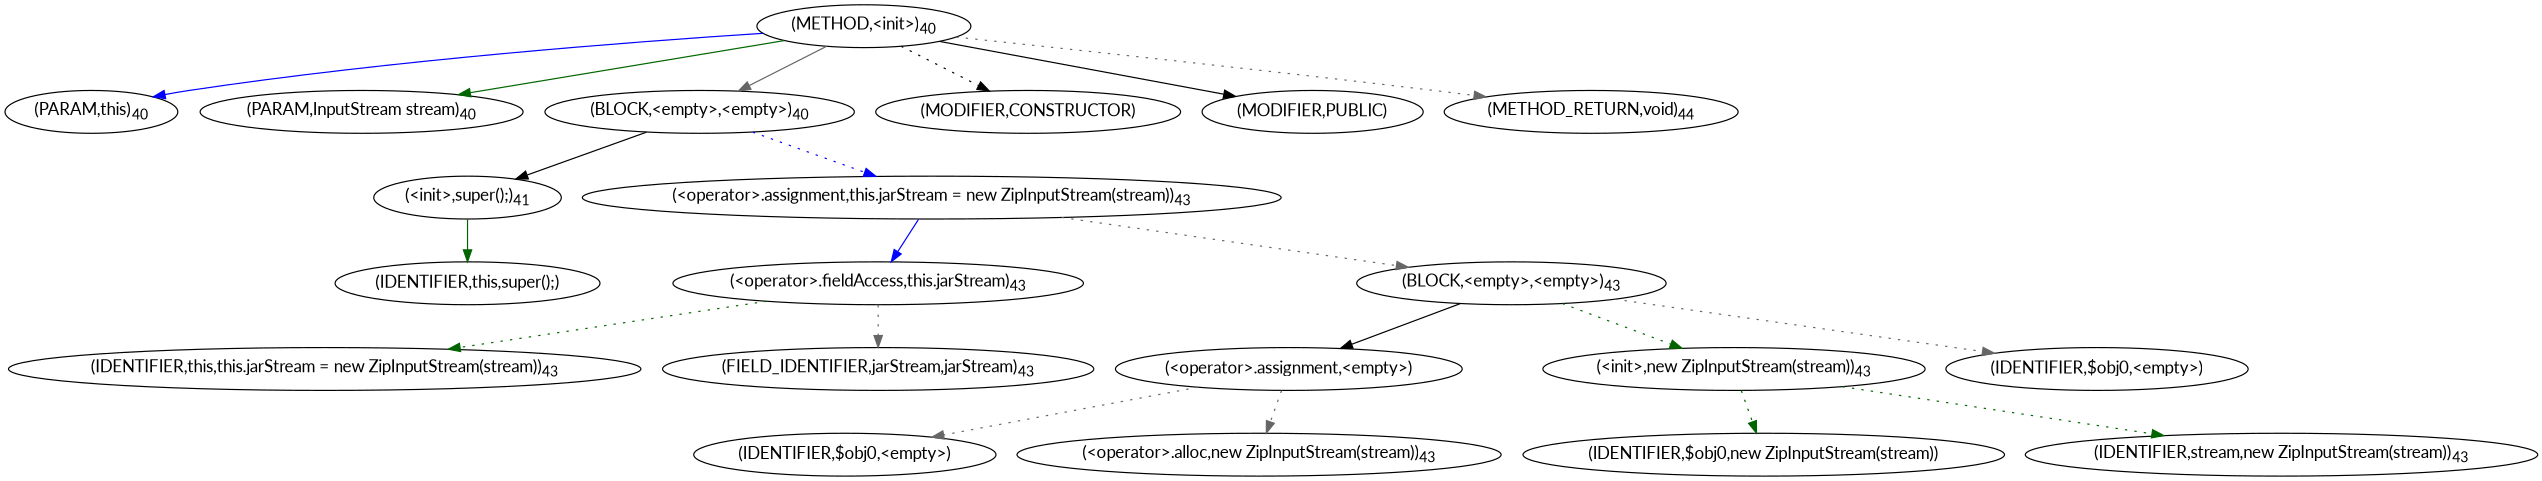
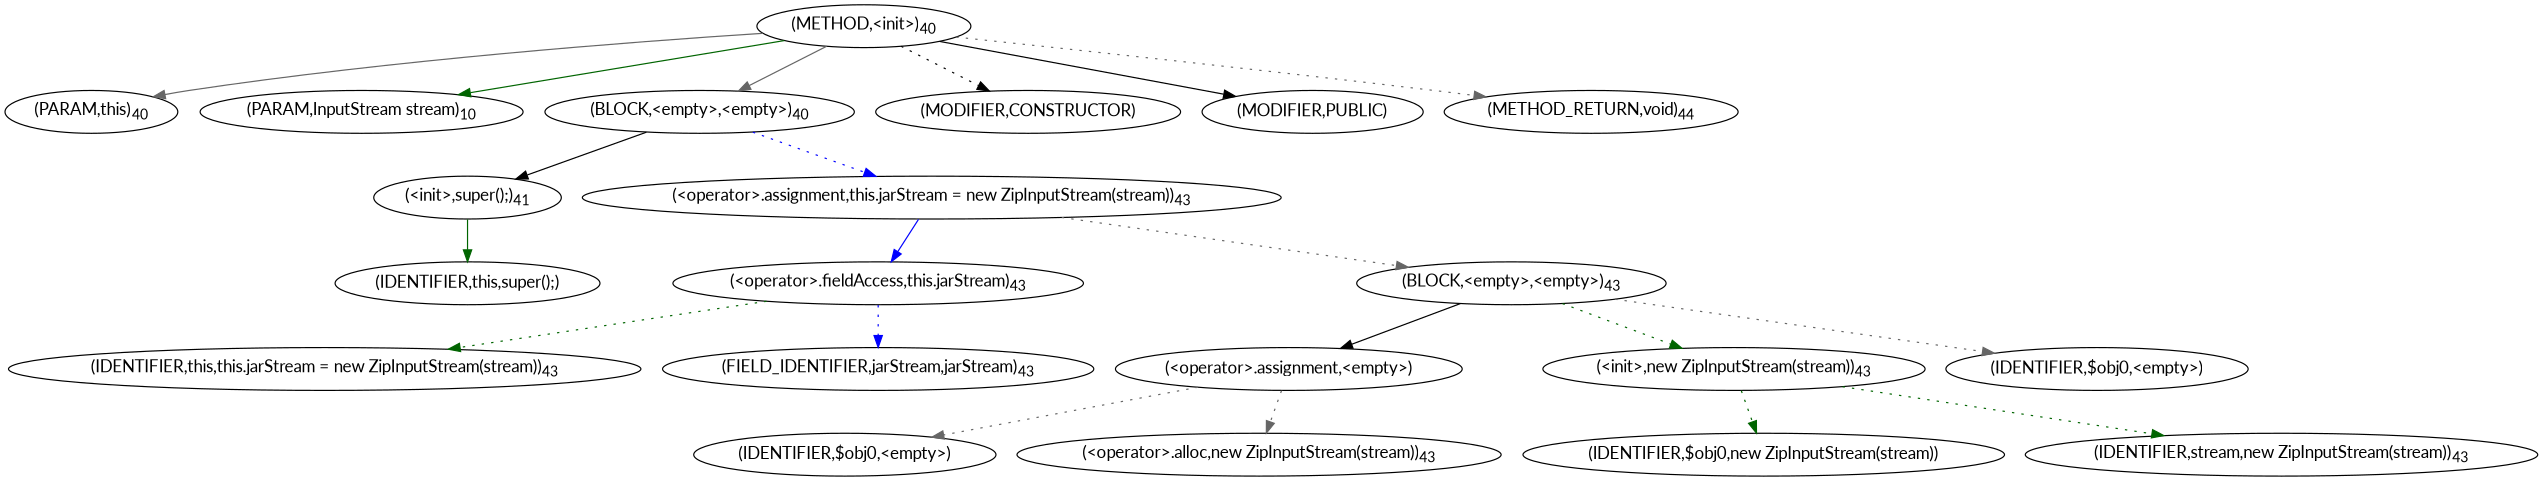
(463, 58) -> (463, 58)
(468, 110) -> (468, 110)
(878, 320) -> (878, 320)
